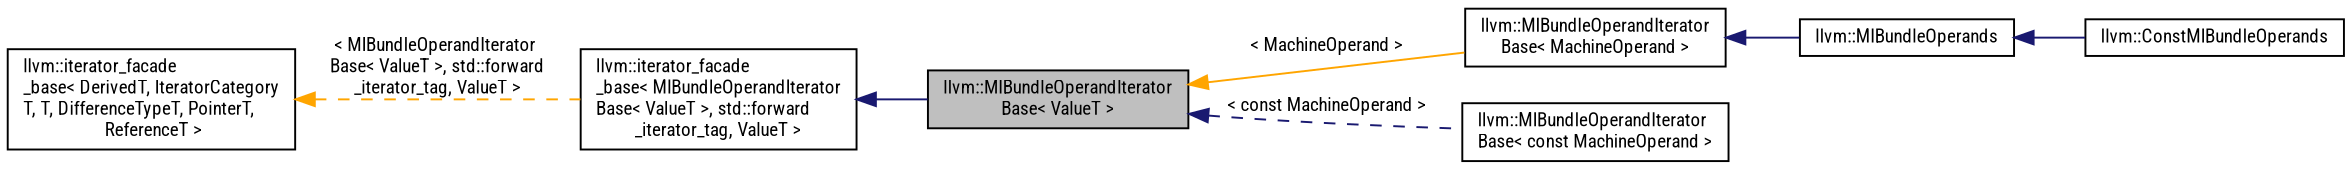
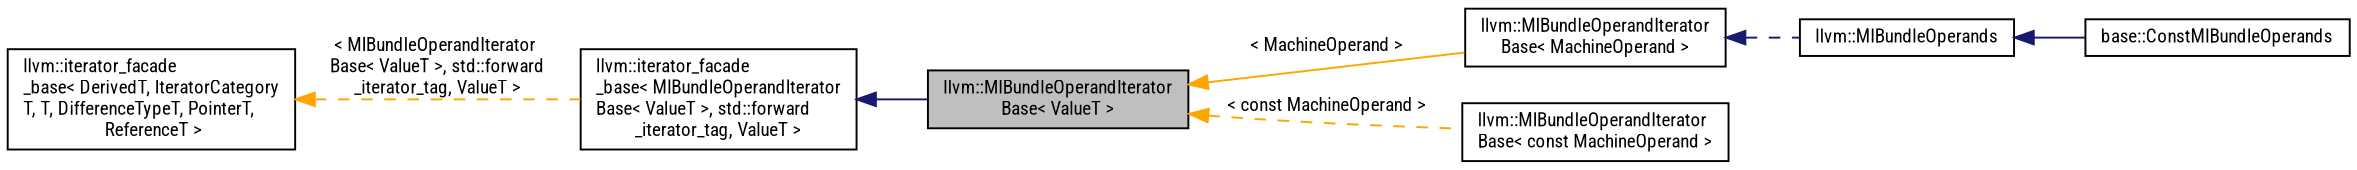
(1772, 38) -> (1772, 38)
(2215, 38) -> (2218, 38)
(1335, 124) -> (1335, 124)
